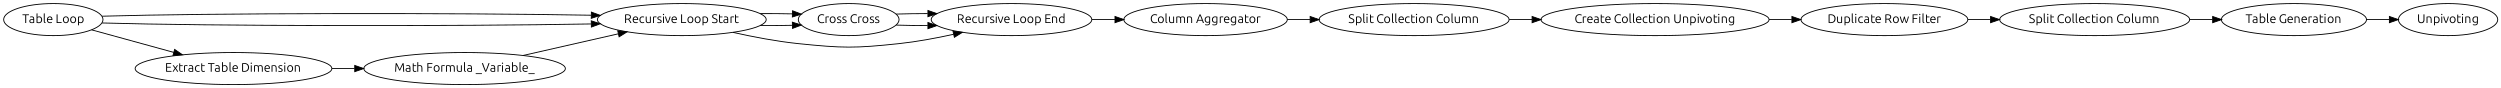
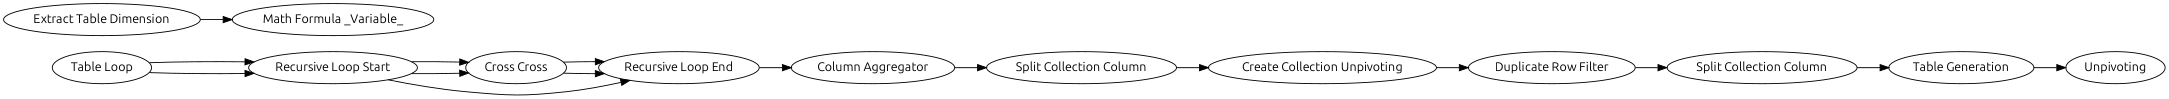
(133, 41) -> none
(571, 45) -> none
